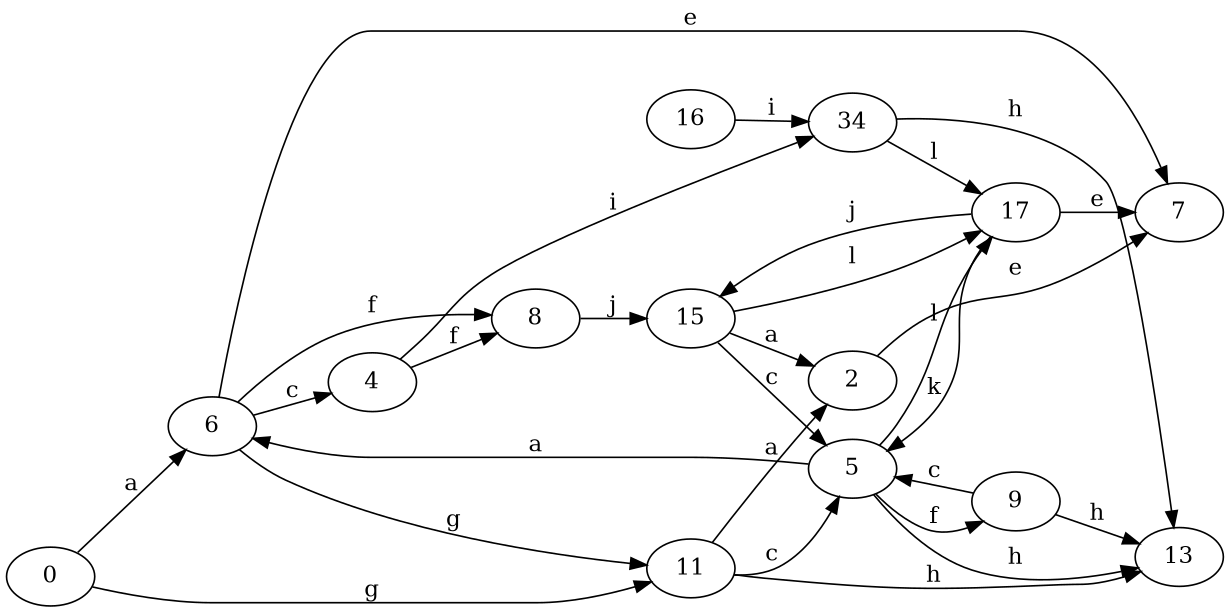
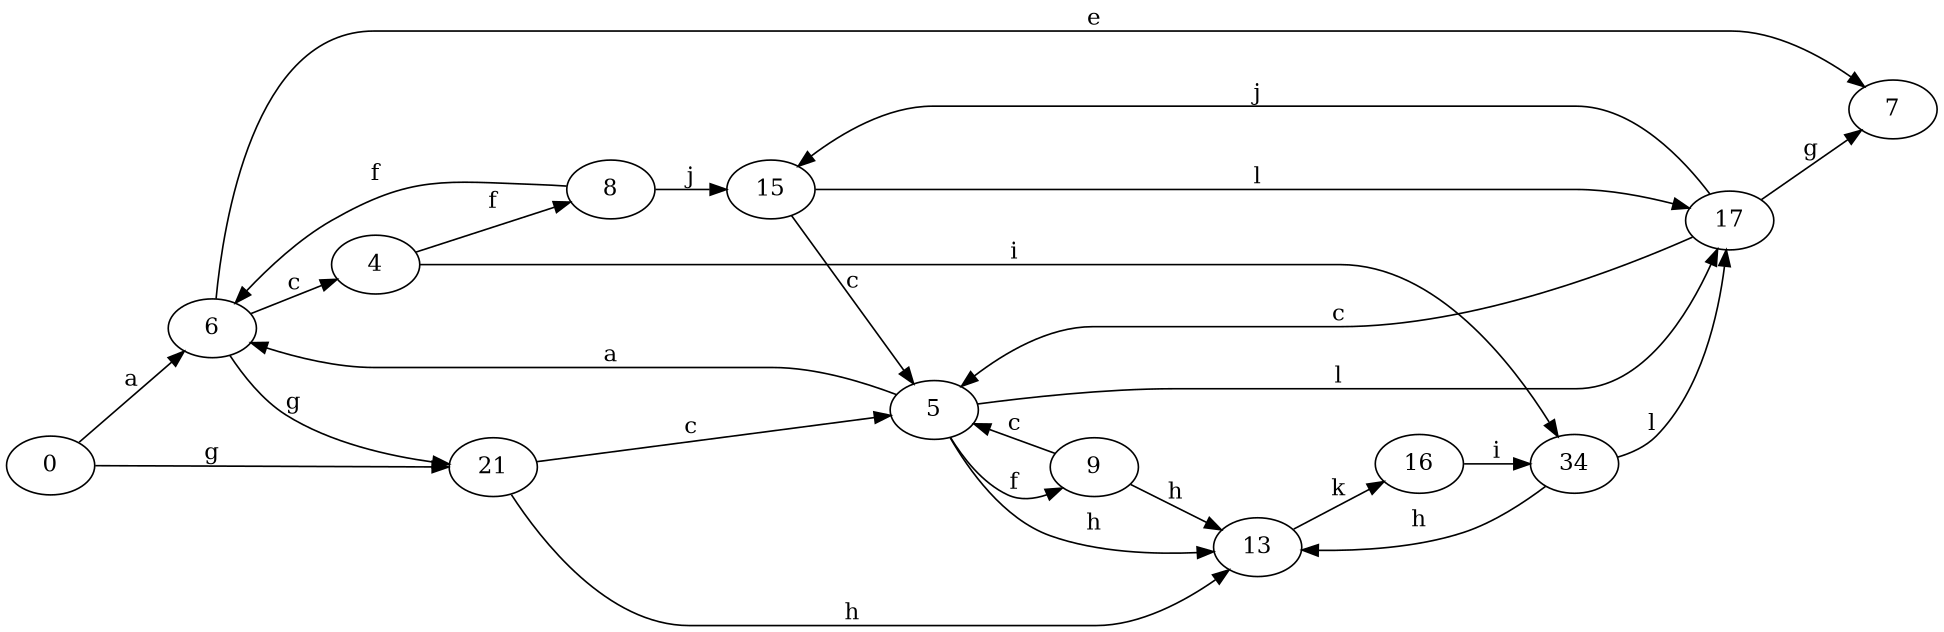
(1098, 200) -> (1811, 149)
(346, 331) -> (391, 193)
(853, 381) -> none
(934, 388) -> (1339, 314)
none -> (1332, 509)
(691, 568) -> (493, 467)
